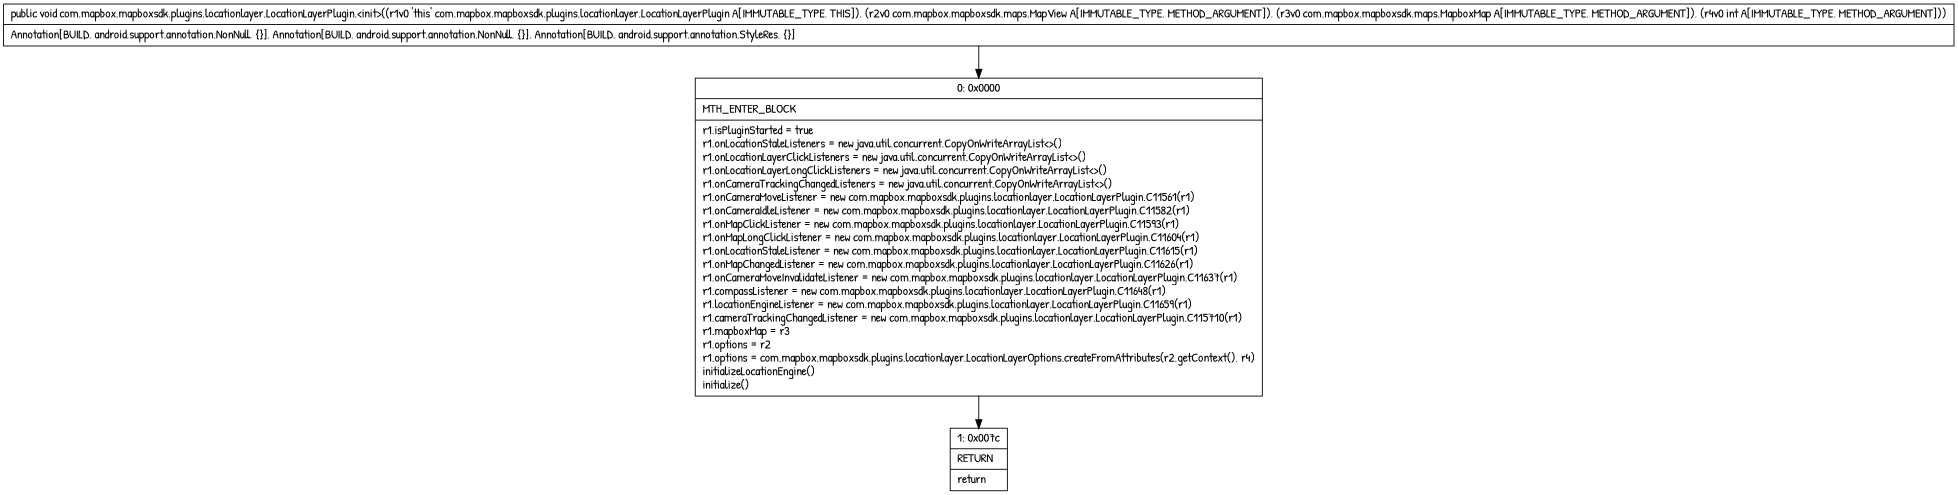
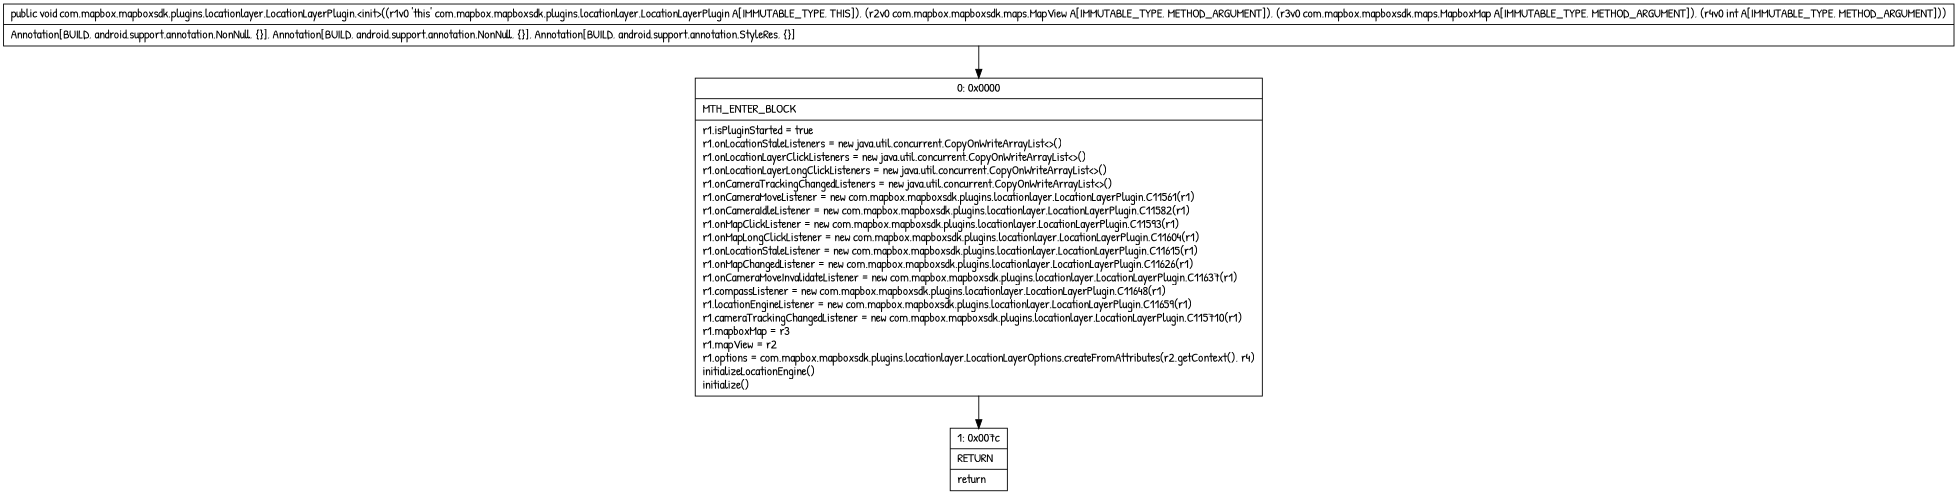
(737, 345) -> (740, 345)
